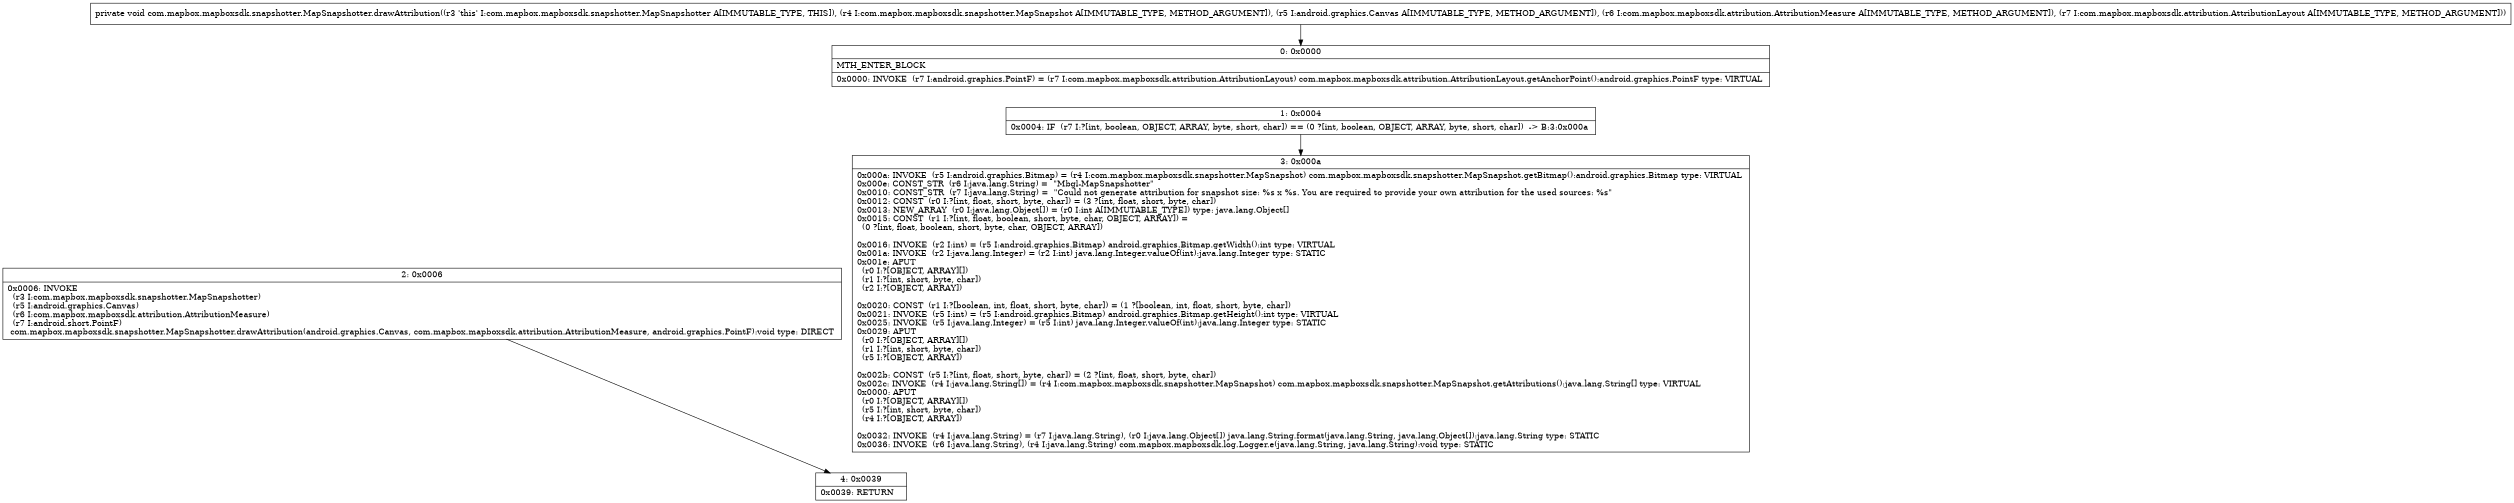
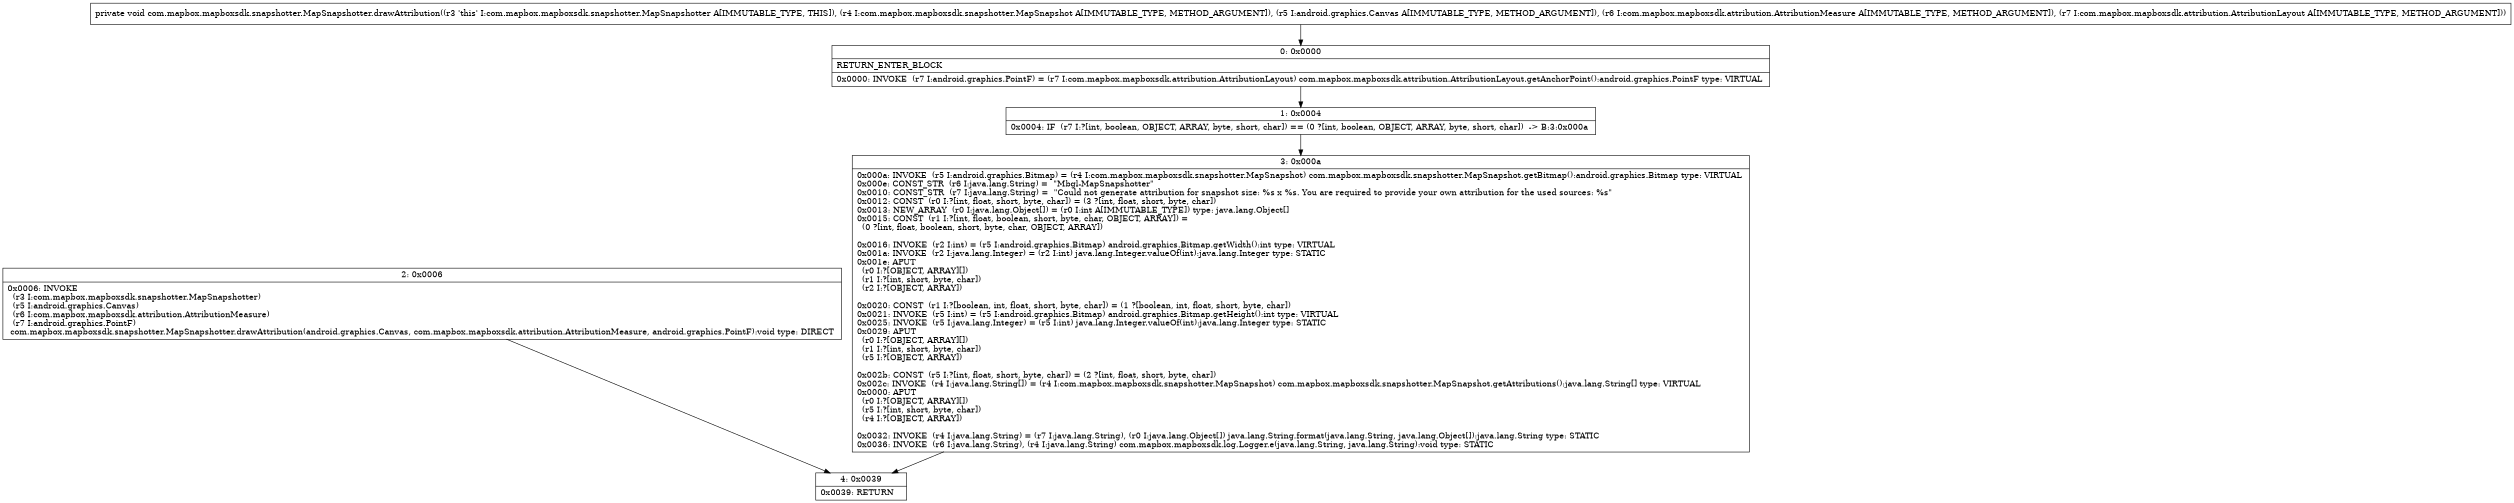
(881, 65) -> (890, 65)
none -> (1301, 94)
(65, 323) -> (72, 323)
none -> (921, 461)
